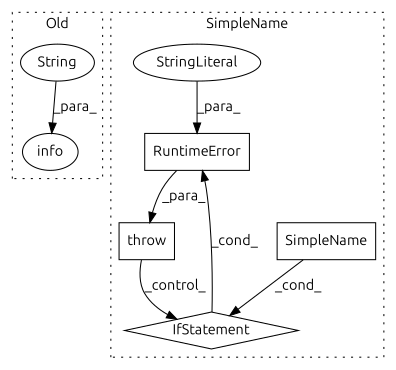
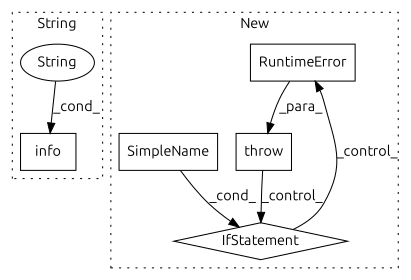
(57, 24) -> (57, 24)
(247, 24) -> (255, 24)
(197, 63) -> none
(75, 107) -> (77, 107)
(50, 152) -> (48, 152)
(235, 241) -> (367, 152)
